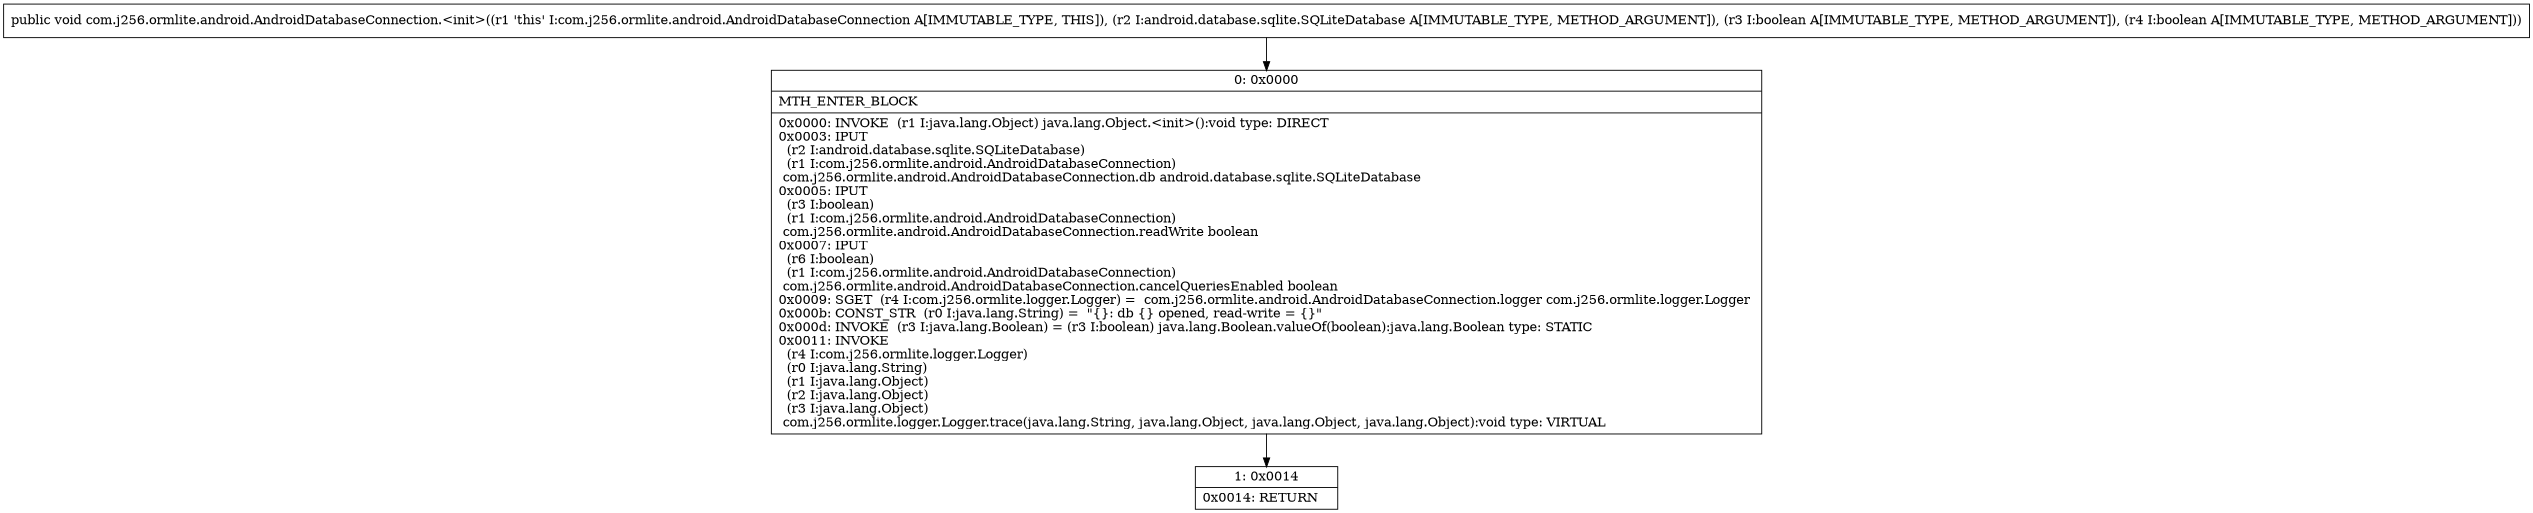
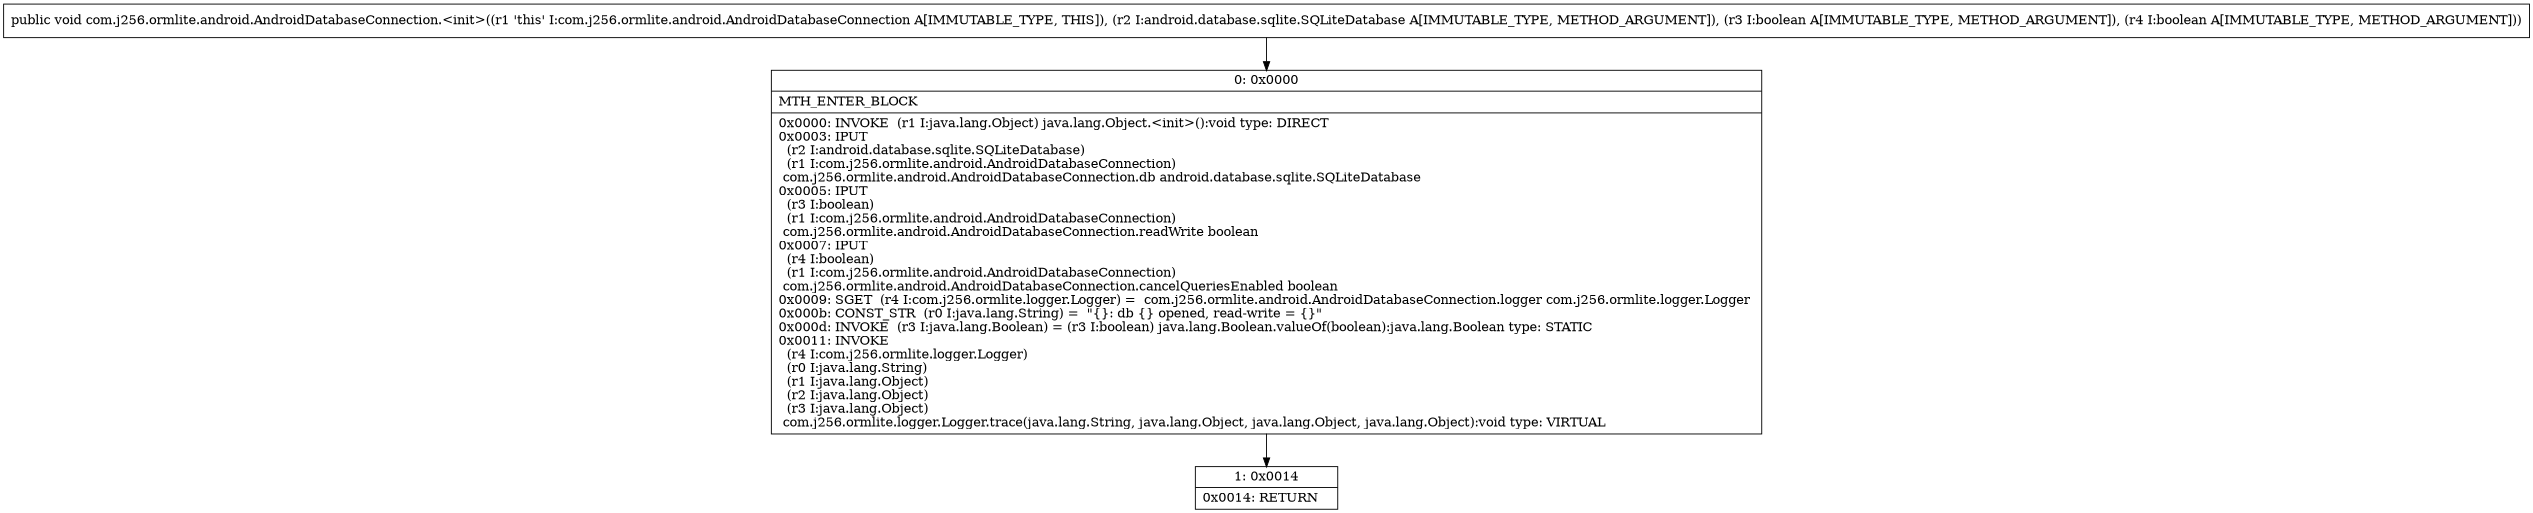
(827, 259) -> (827, 259)
